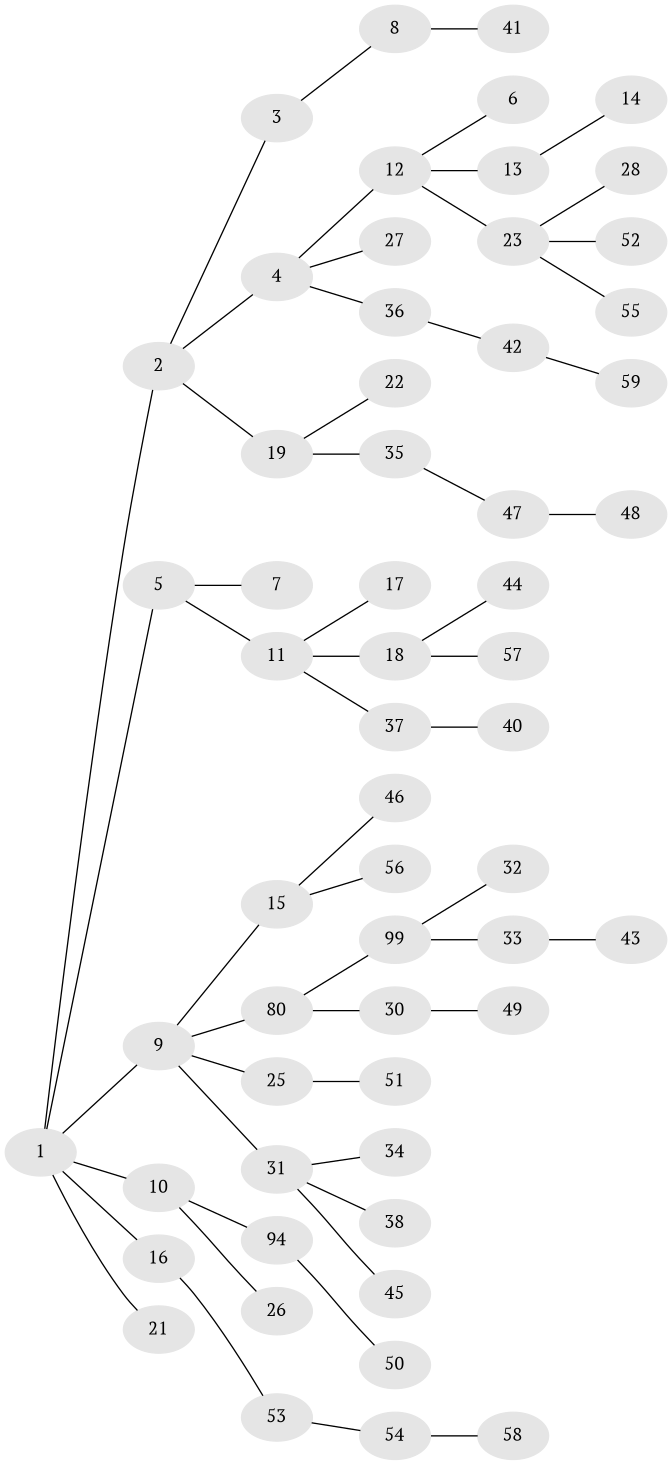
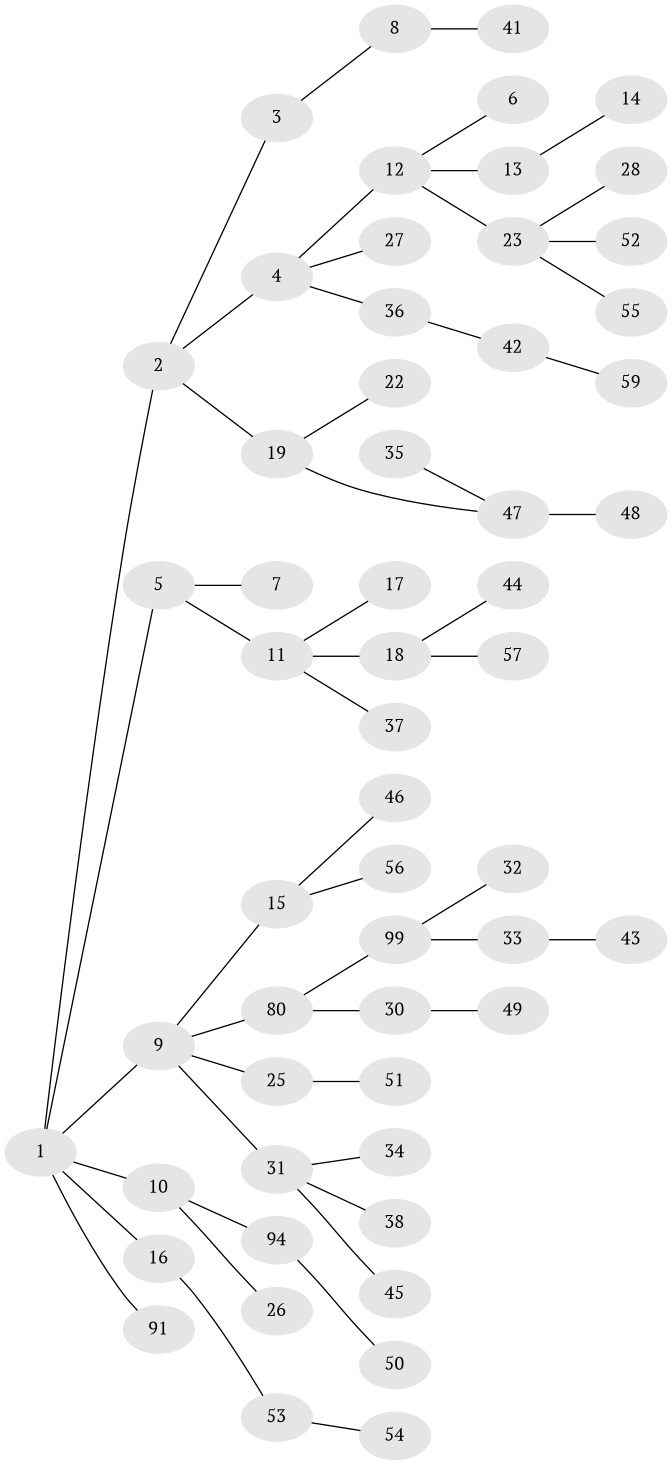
(336, 454) -> (390, 497)
(513, 727) -> none
(159, 1330) -> (159, 1330)
(513, 1436) -> none
